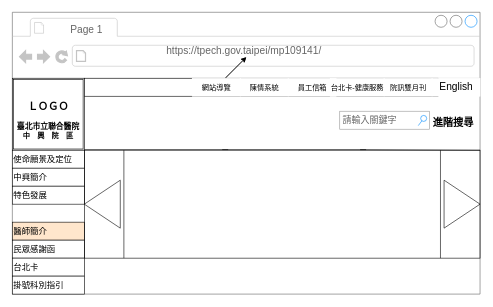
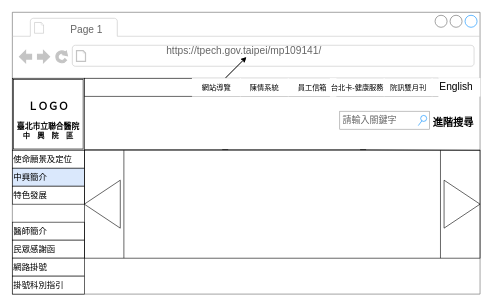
(48, 177) -> (48, 177)
(48, 231) -> (48, 231)
(26, 267) -> (30, 267)
